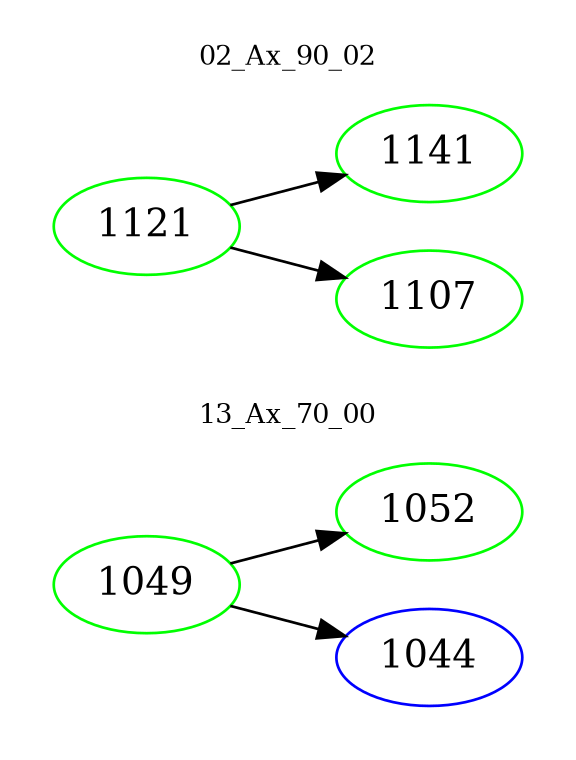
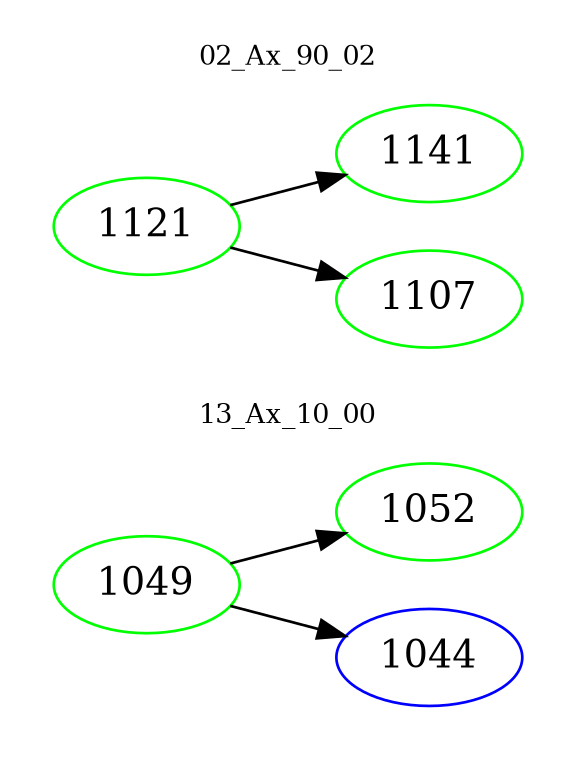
(288, 416) -> (288, 416)
